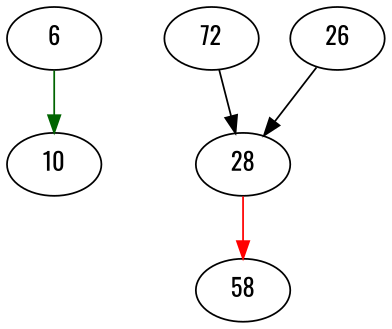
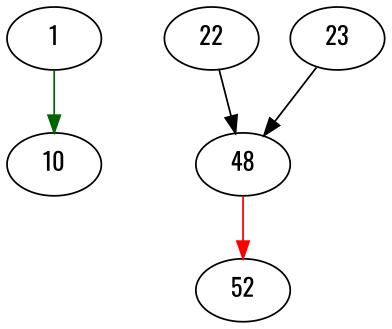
(54, 38) -> (54, 38)
(212, 38) -> (212, 38)
(337, 38) -> (337, 38)
(243, 164) -> (243, 164)
(243, 290) -> (243, 290)
